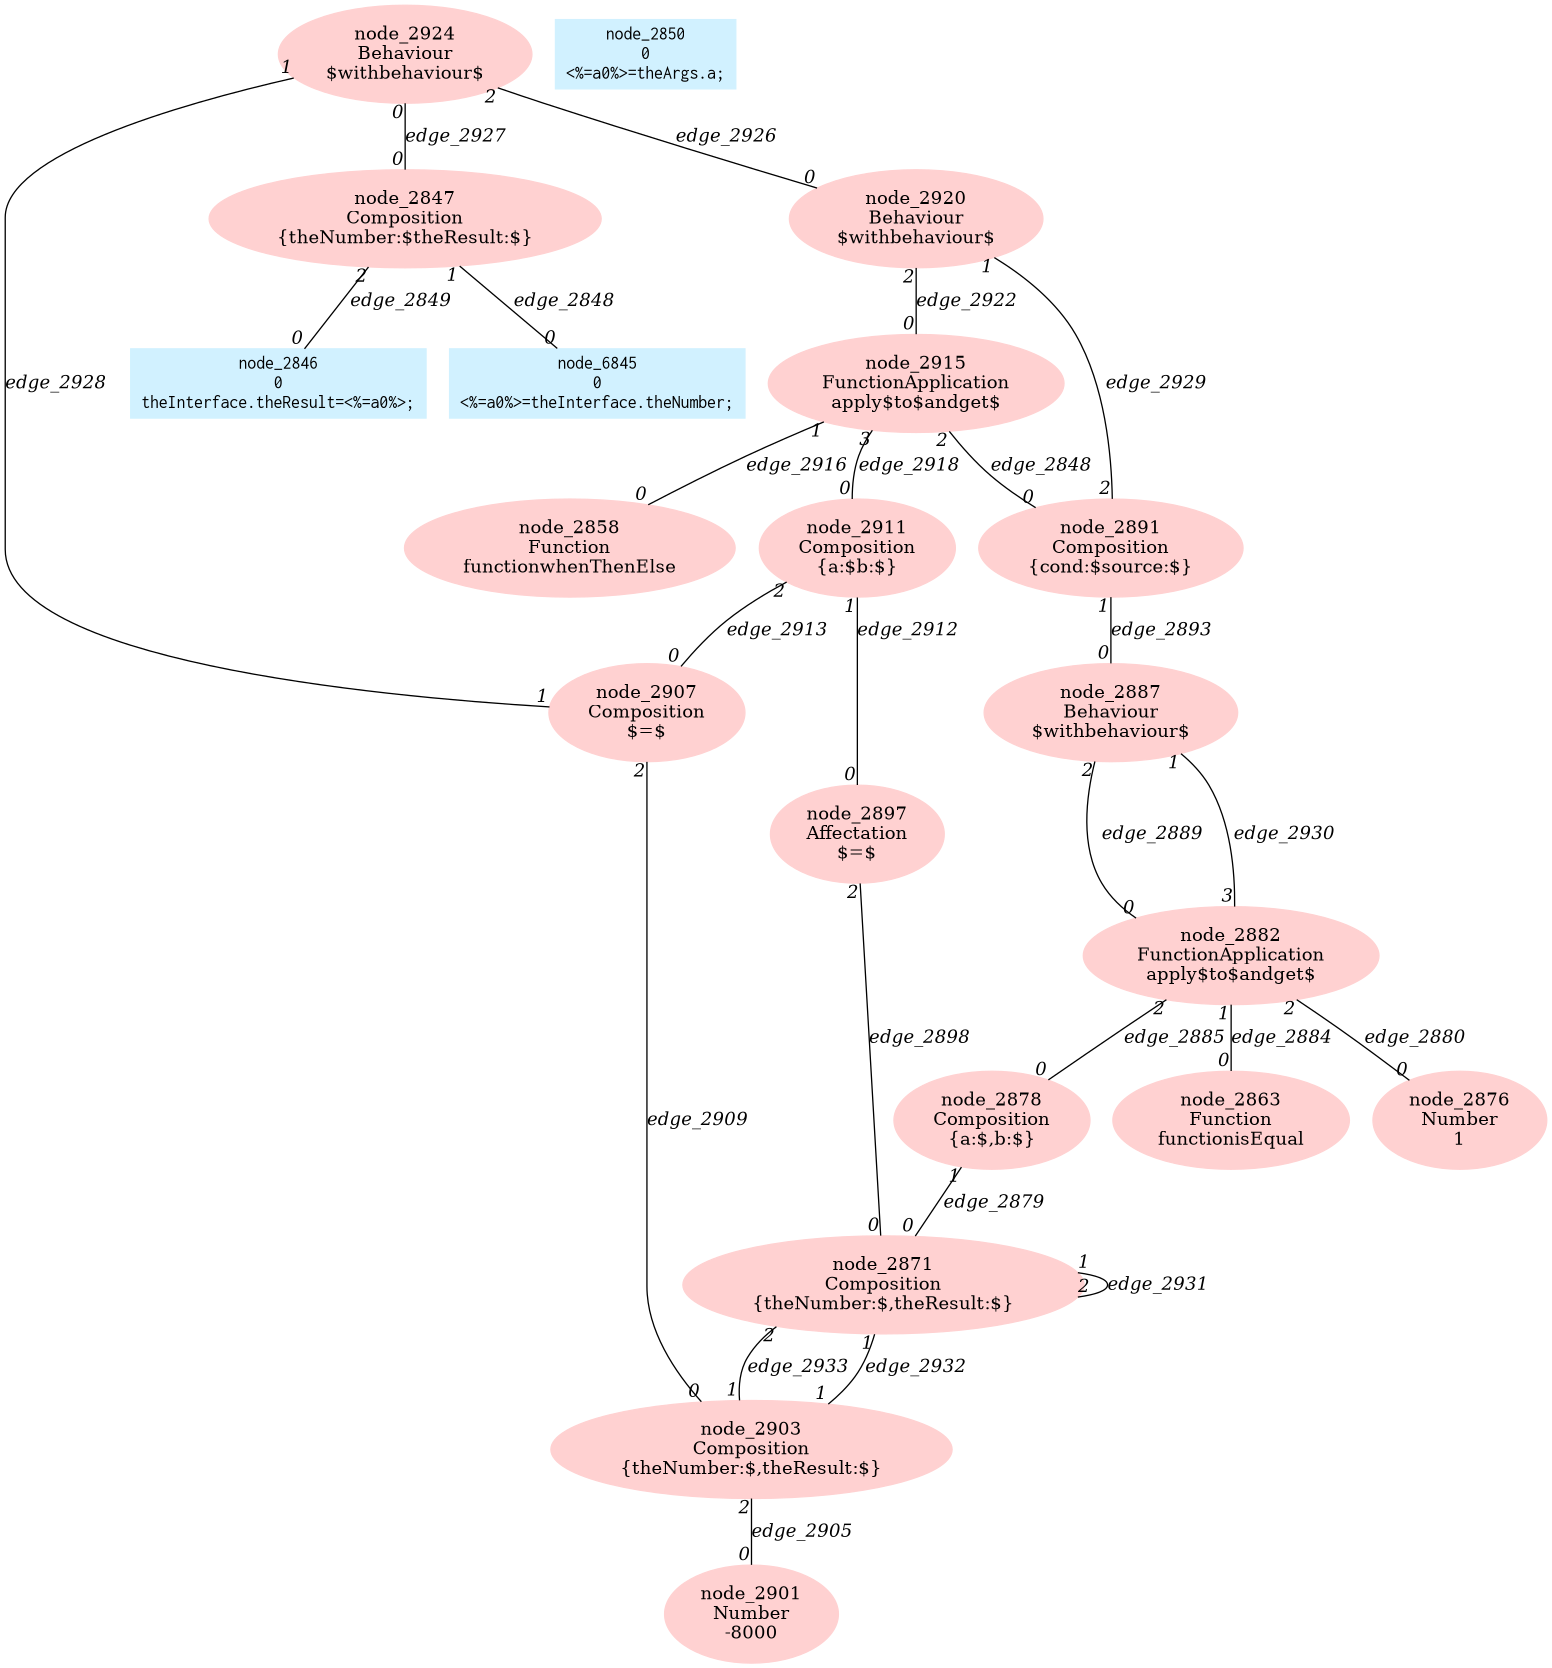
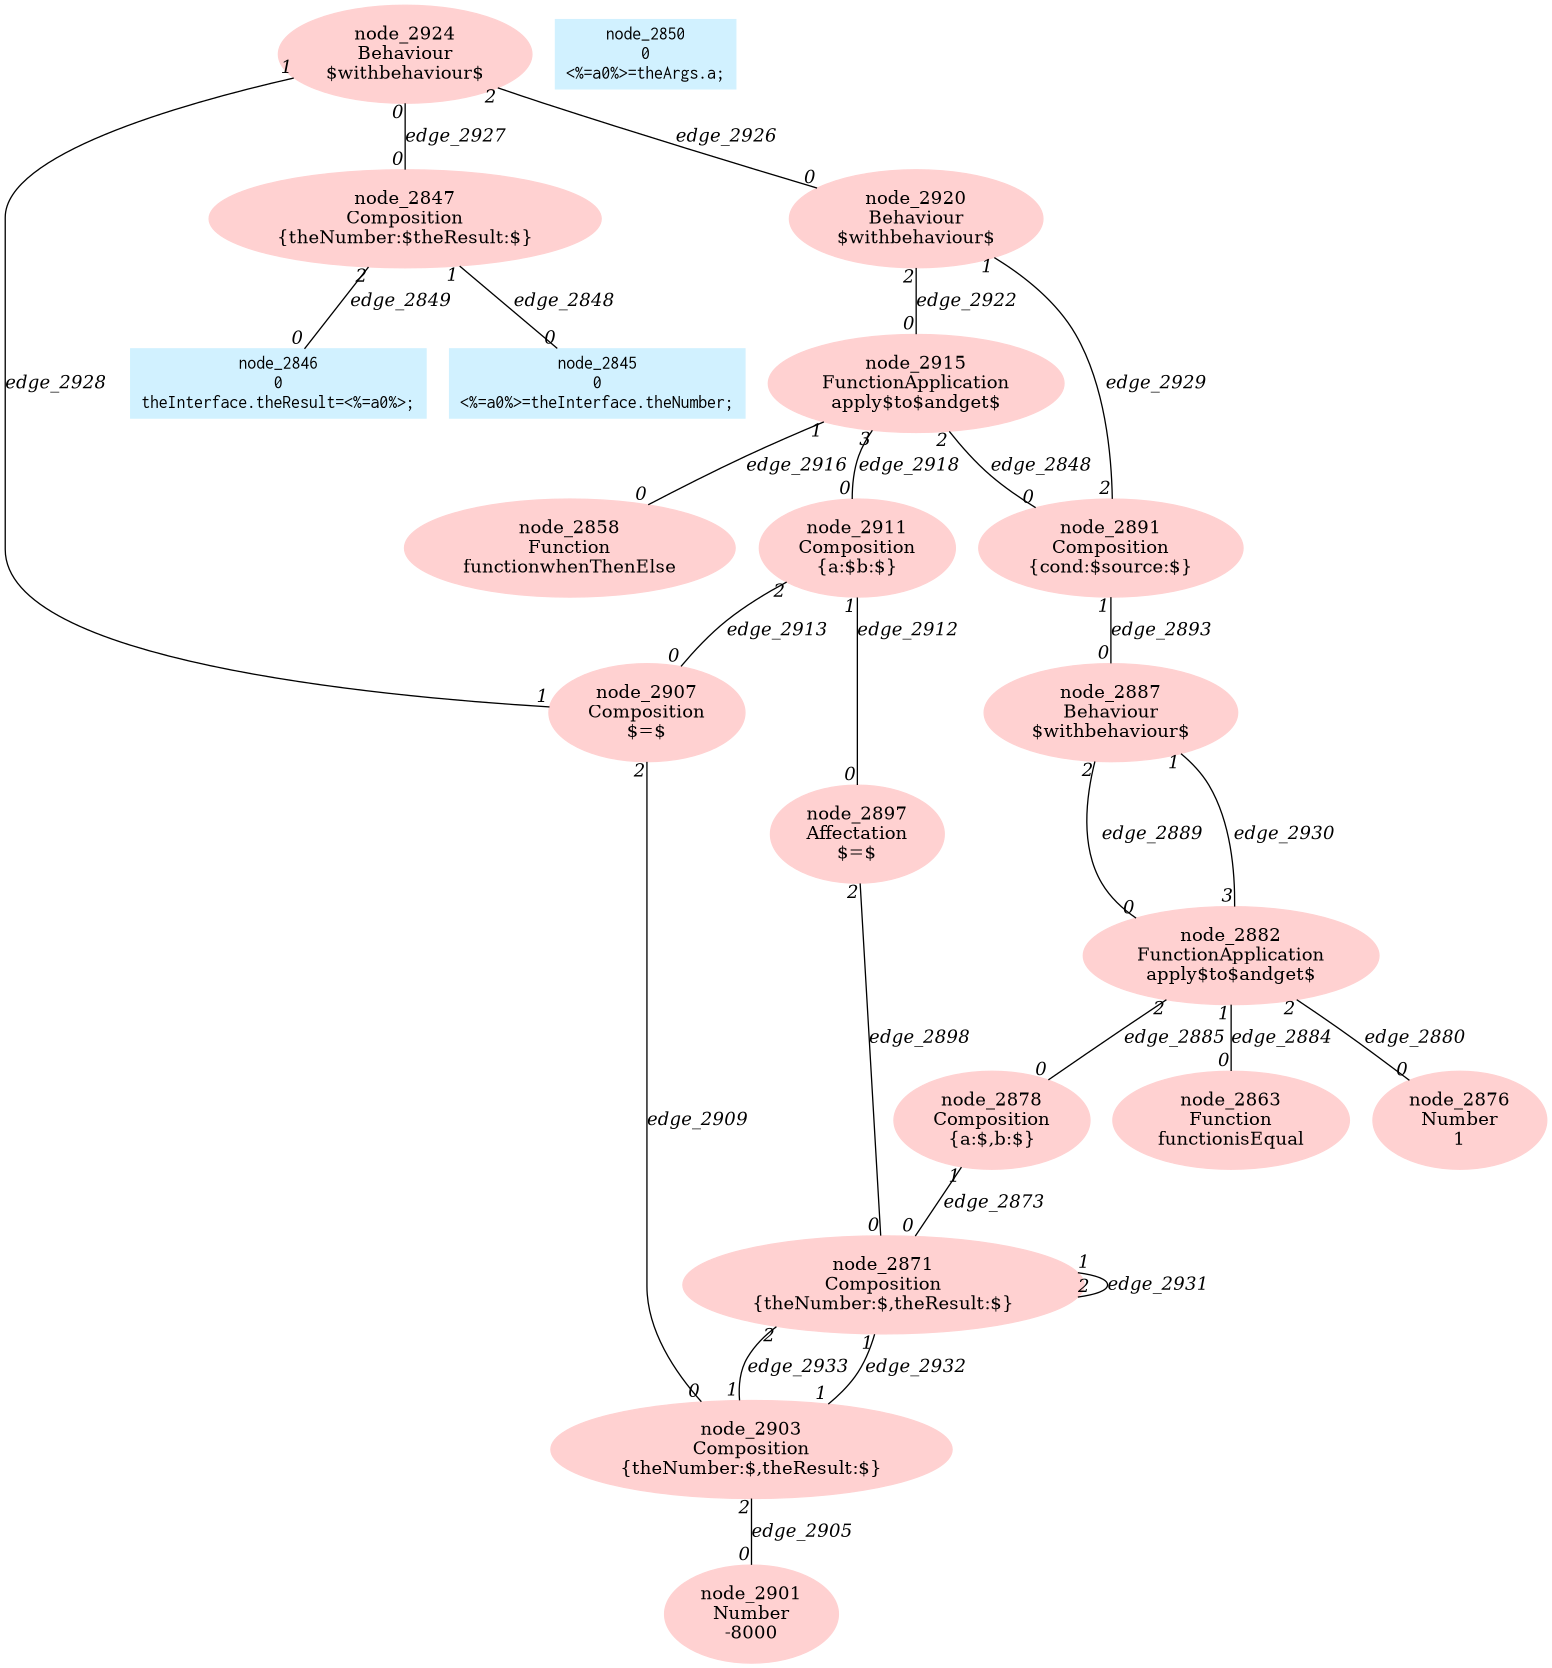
(597, 383) -> (597, 383)
(995, 1203) -> (995, 1203)
